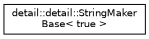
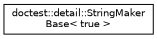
(75, 19) -> (79, 19)
